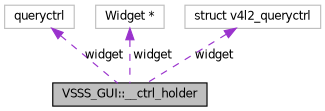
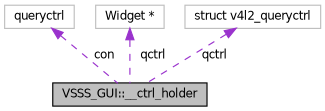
(103, 56) -> (103, 56)
(151, 56) -> (151, 56)
(213, 56) -> (213, 56)
